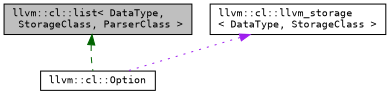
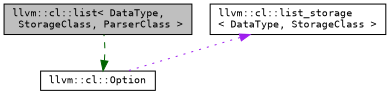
(298, 19) -> (298, 19)
(91, 58) -> (105, 48)
